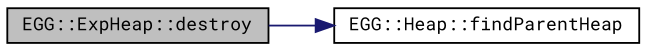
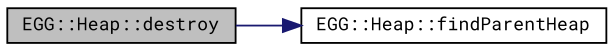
(138, 26) -> (121, 26)
